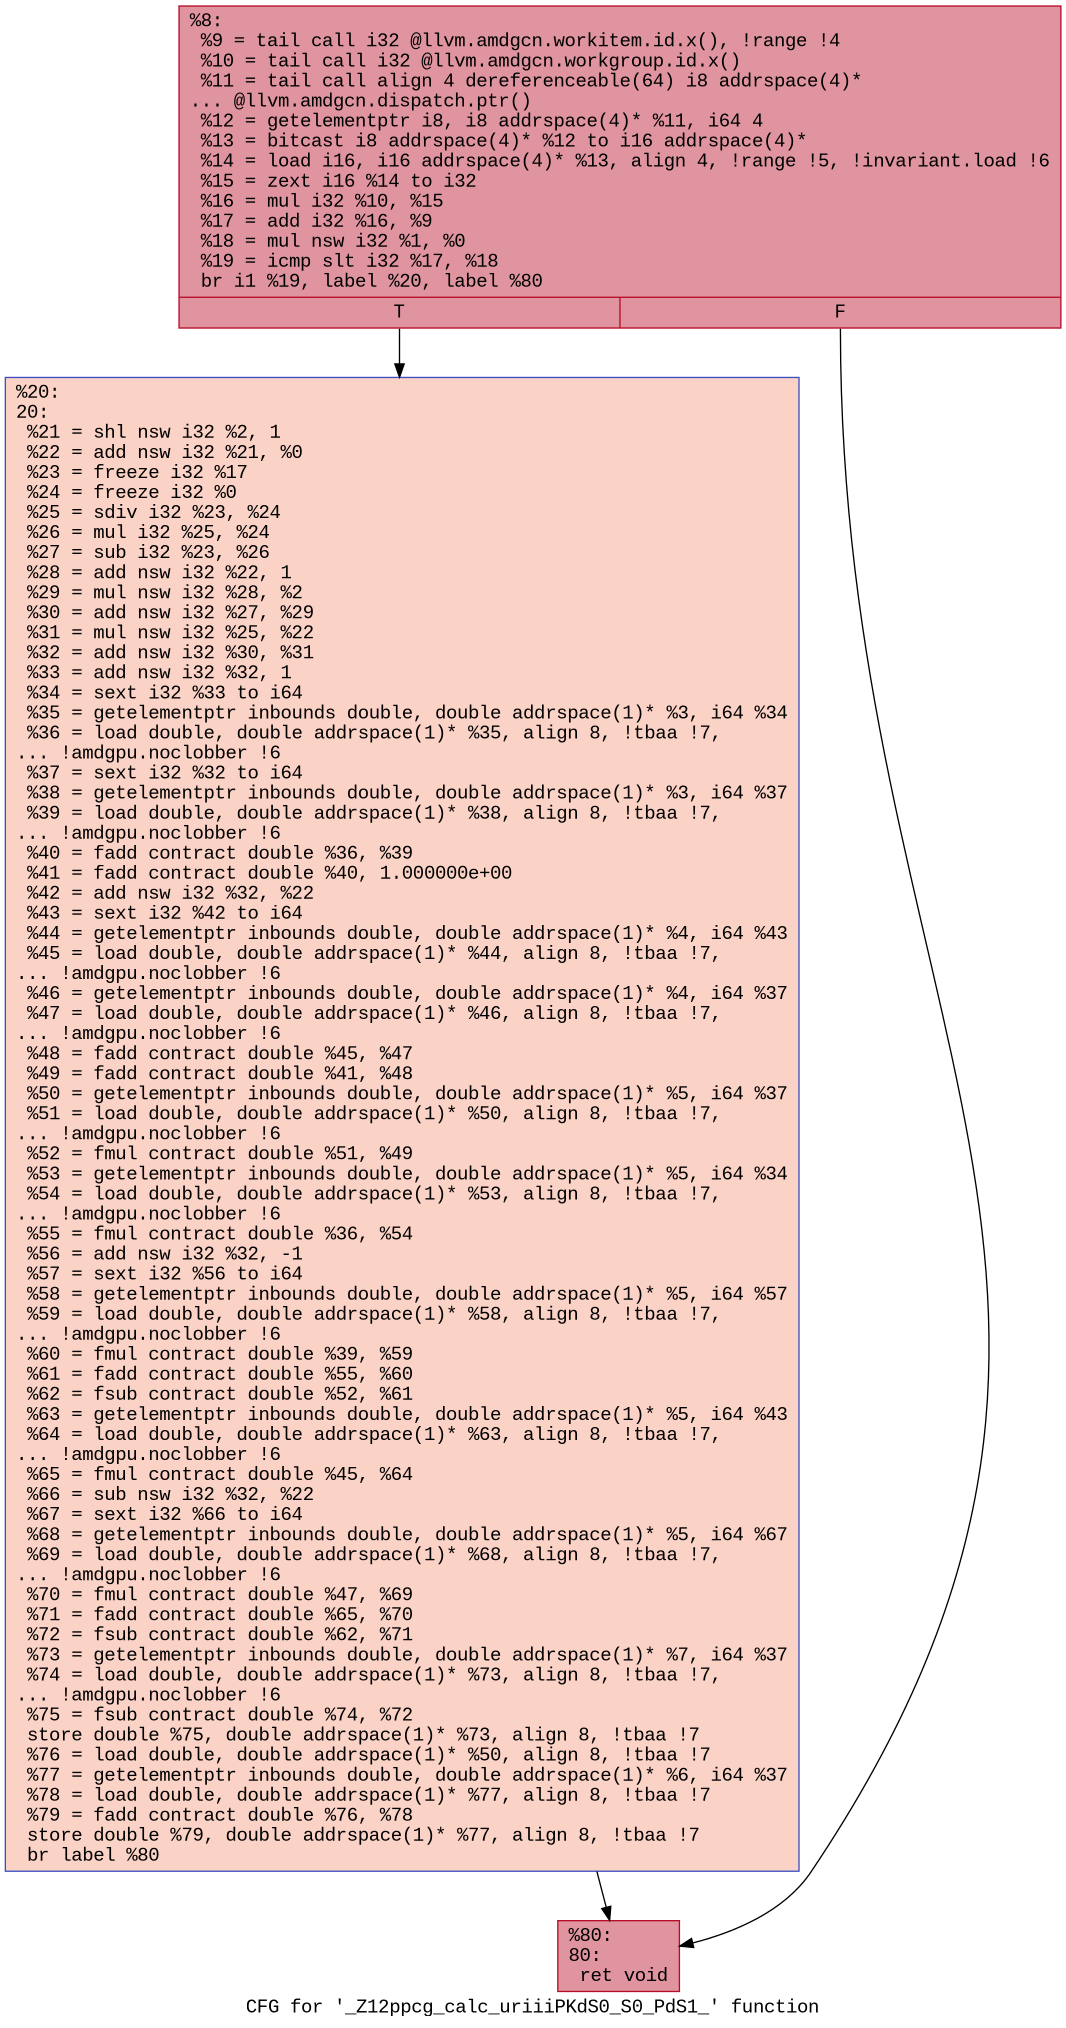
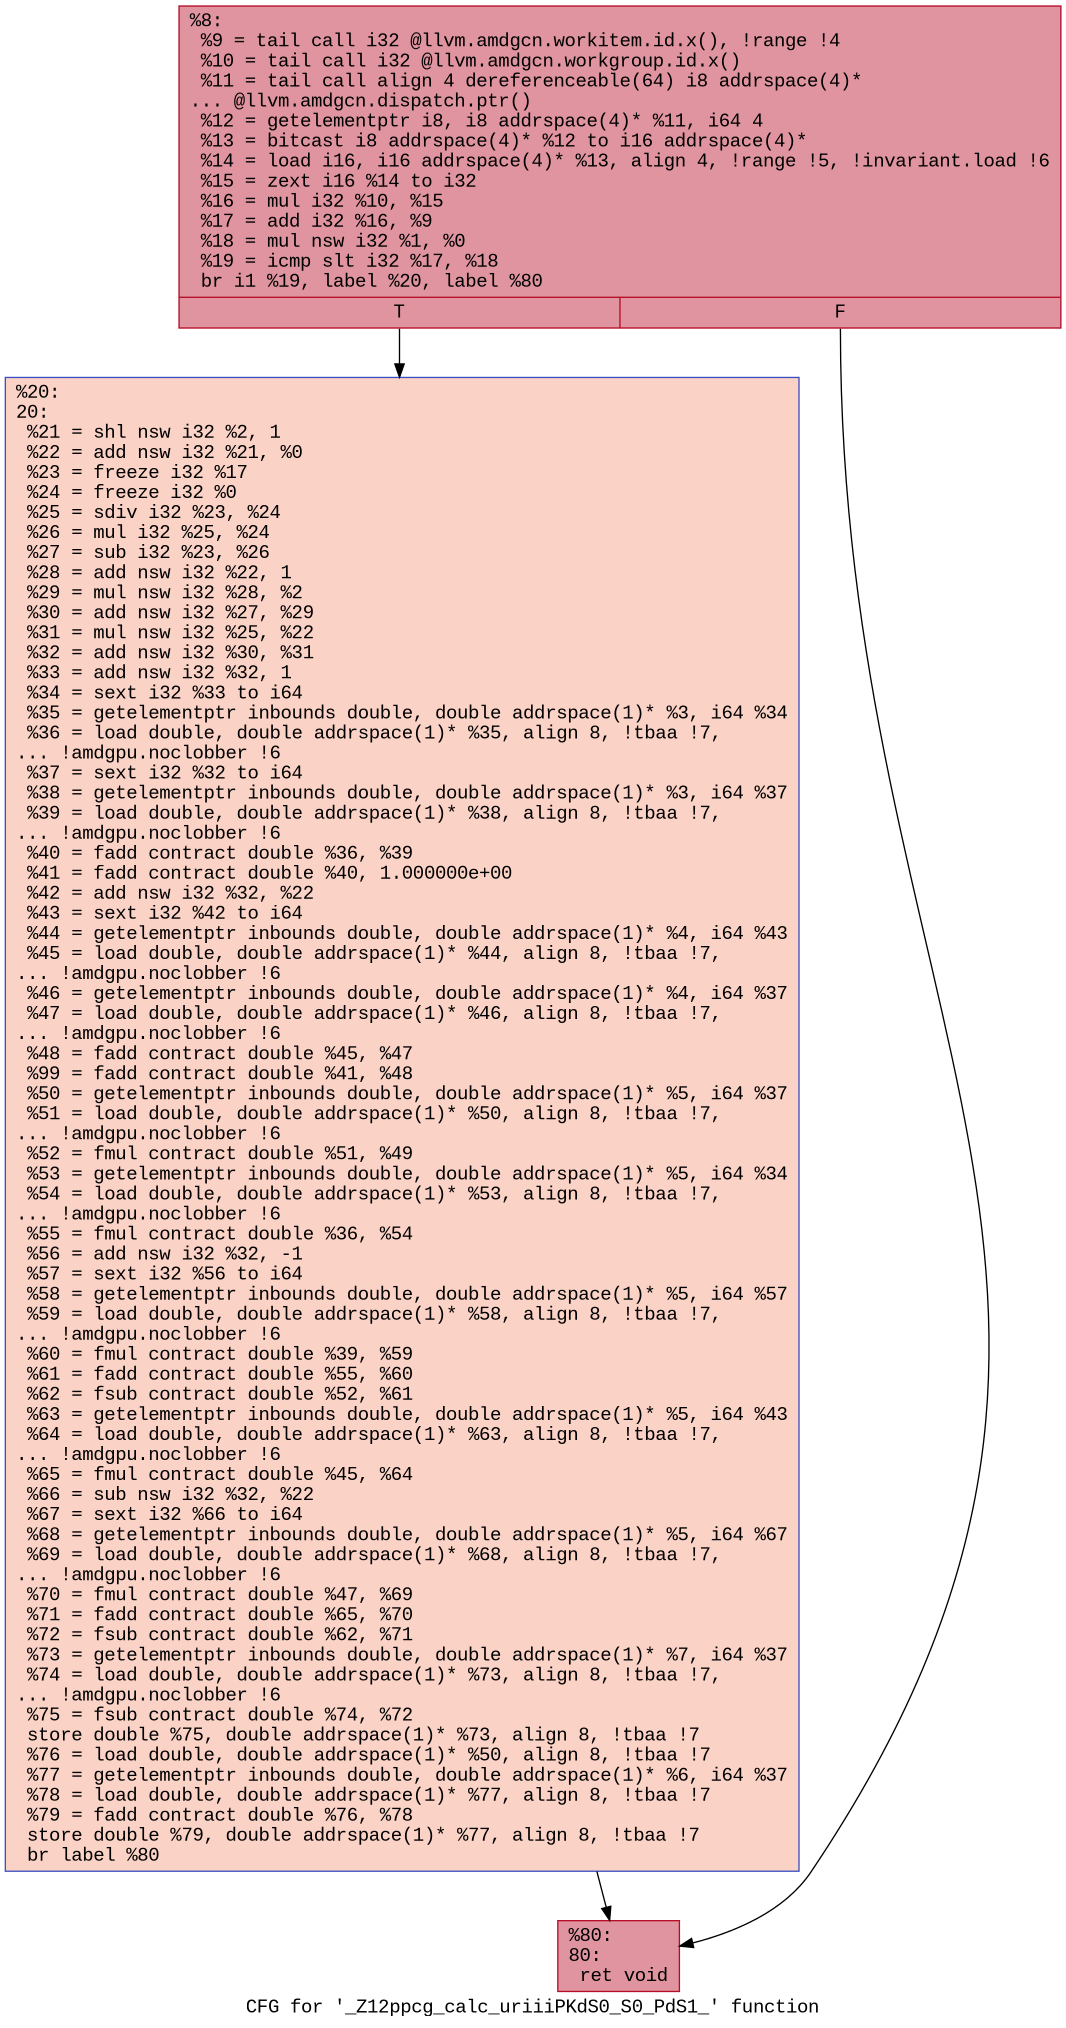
(215, 1074) -> (215, 1074)
